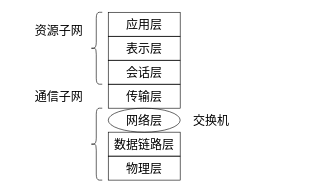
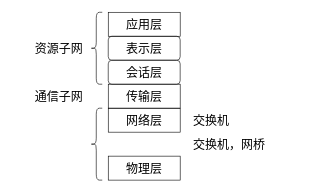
(48, 30) -> (48, 48)
(144, 48) -> (144, 48)
(144, 72) -> (144, 72)
(144, 120) -> (144, 120)
(144, 144) -> none
none -> (252, 144)
